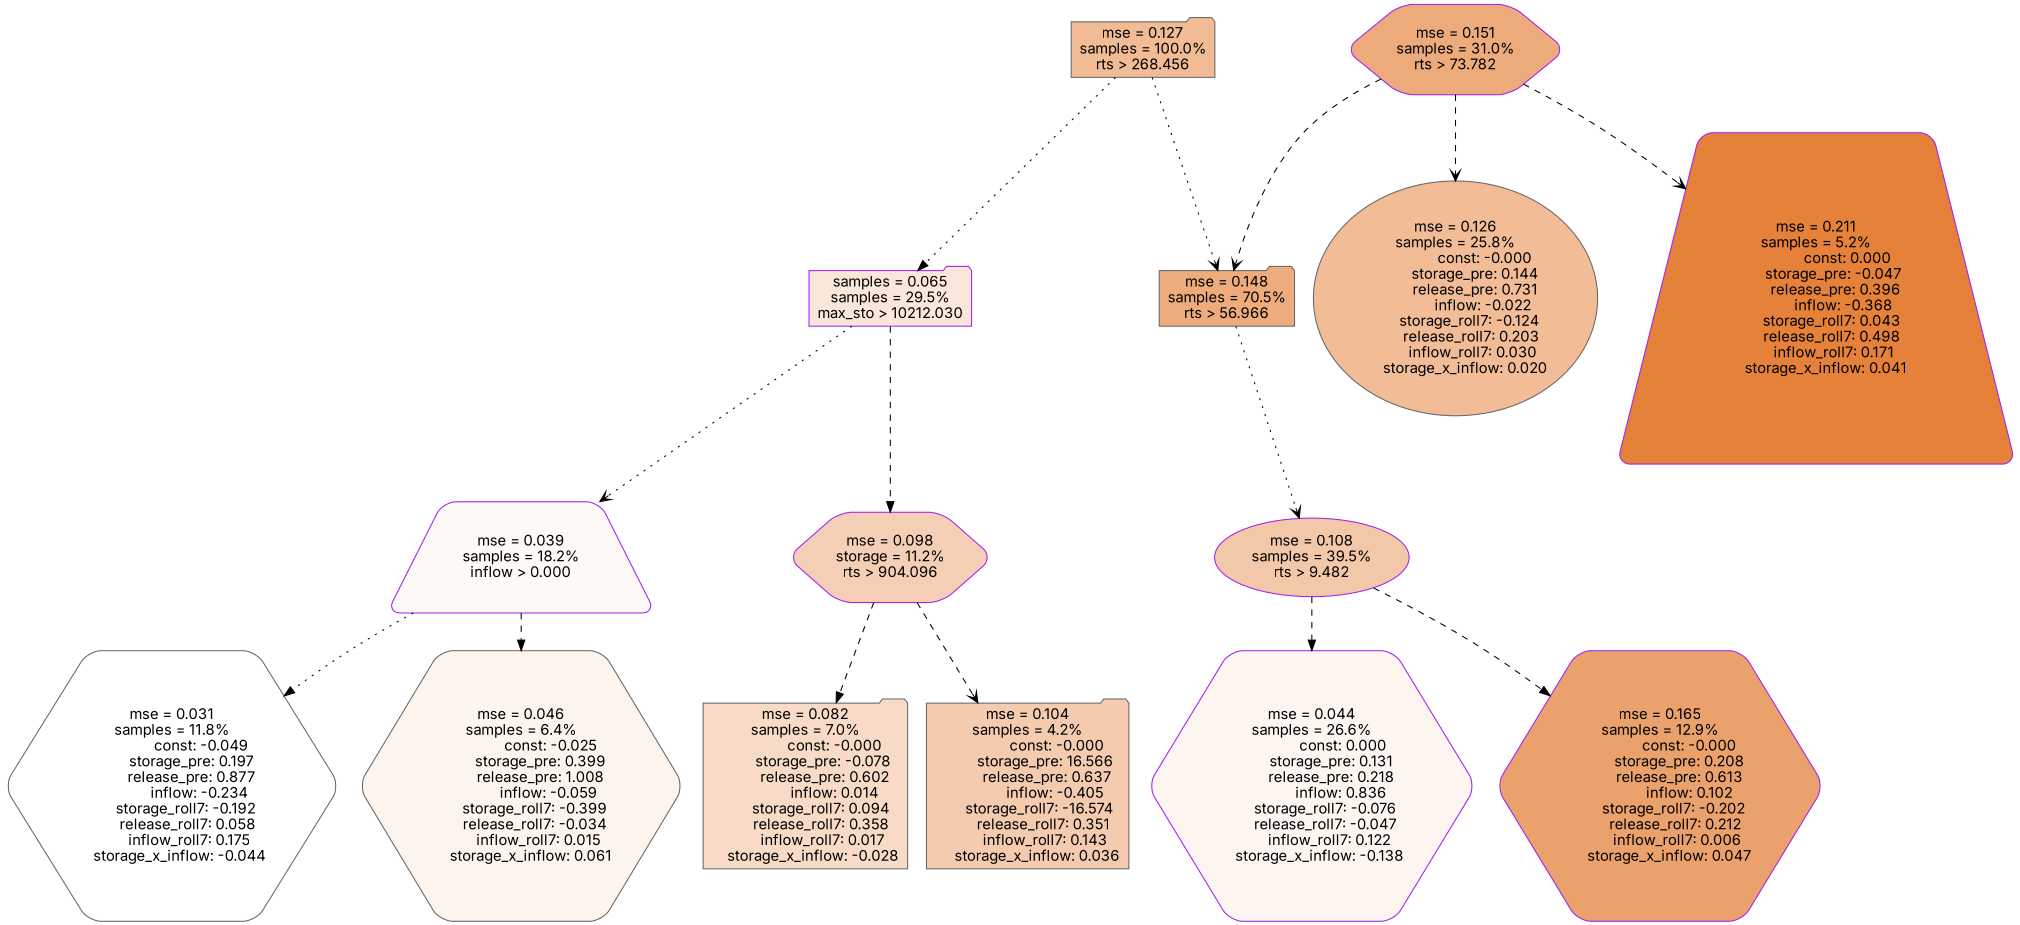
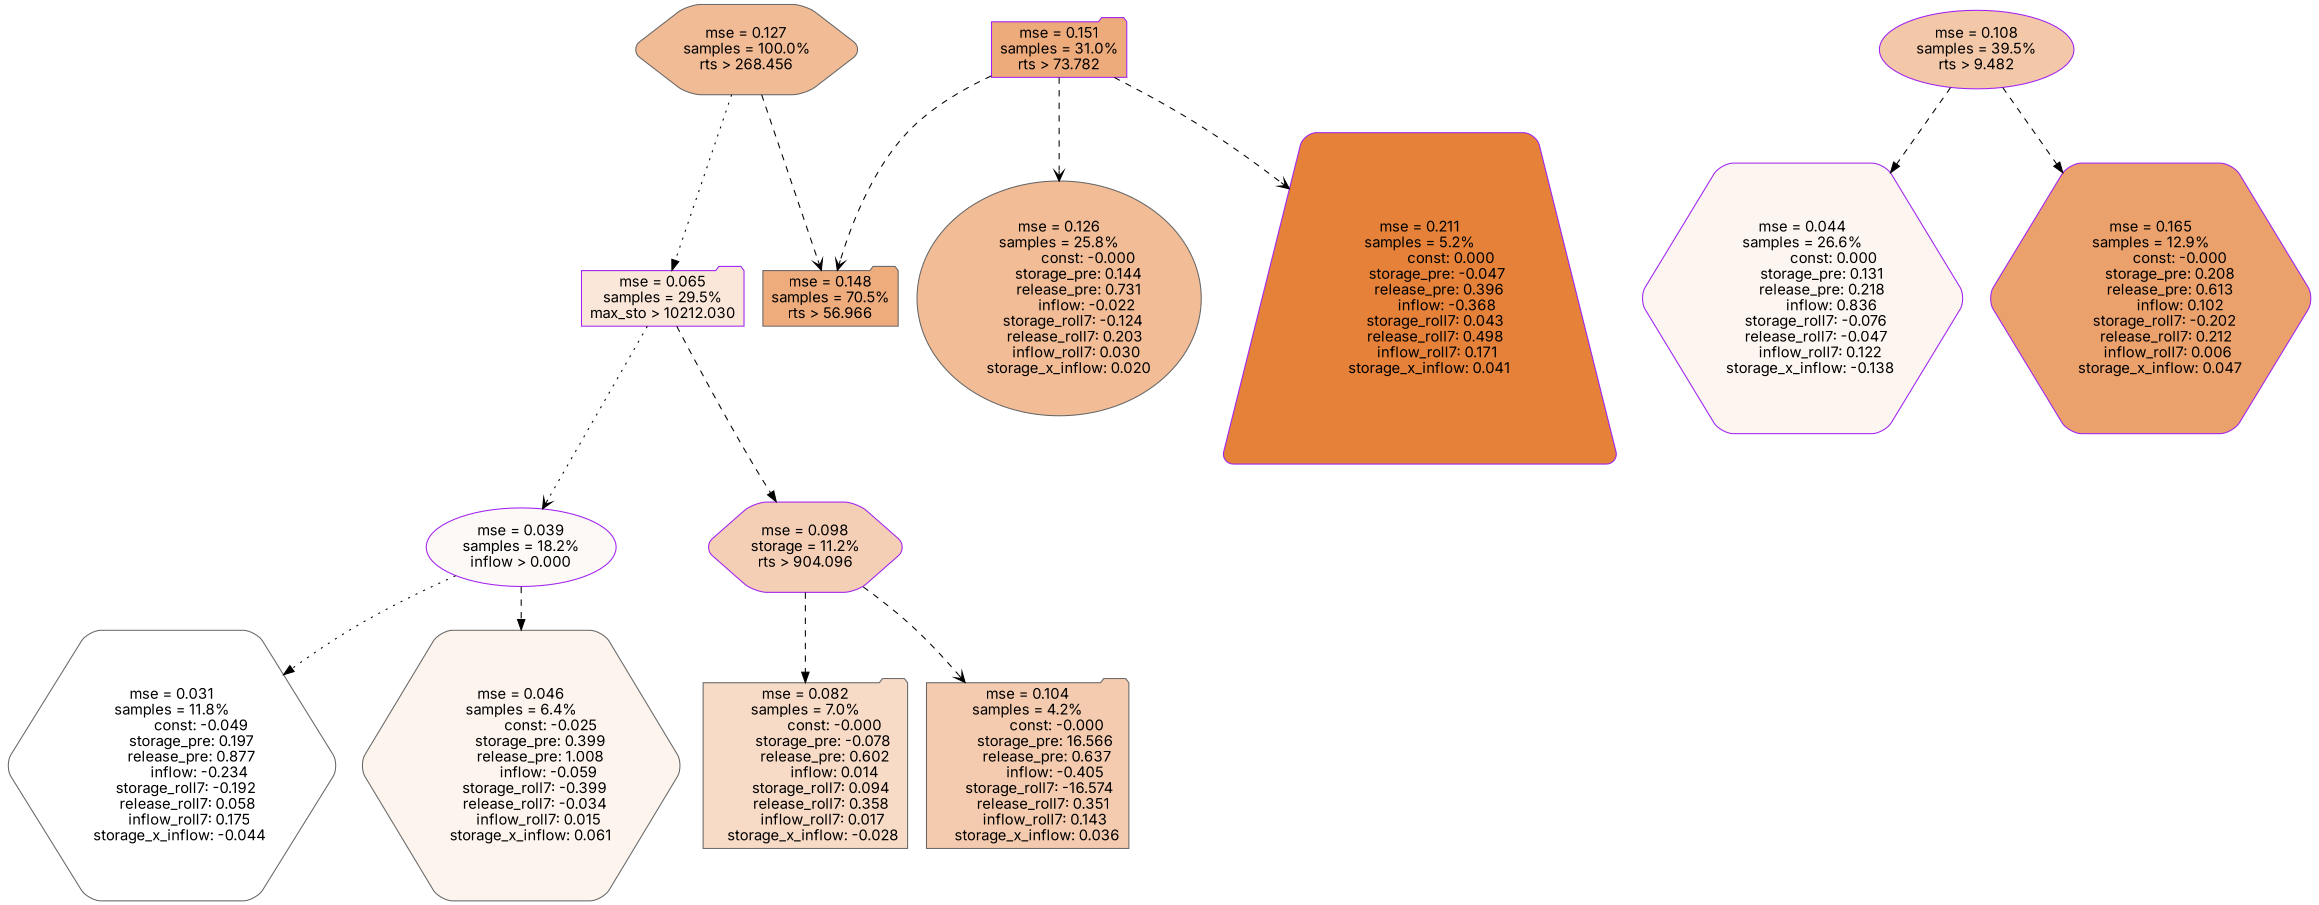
(1143, 50) -> (747, 50)
(1455, 50) -> (1059, 50)
(1183, 169) -> (790, 178)
(890, 298) -> (663, 298)
(1266, 417) -> none
(521, 557) -> (521, 547)
